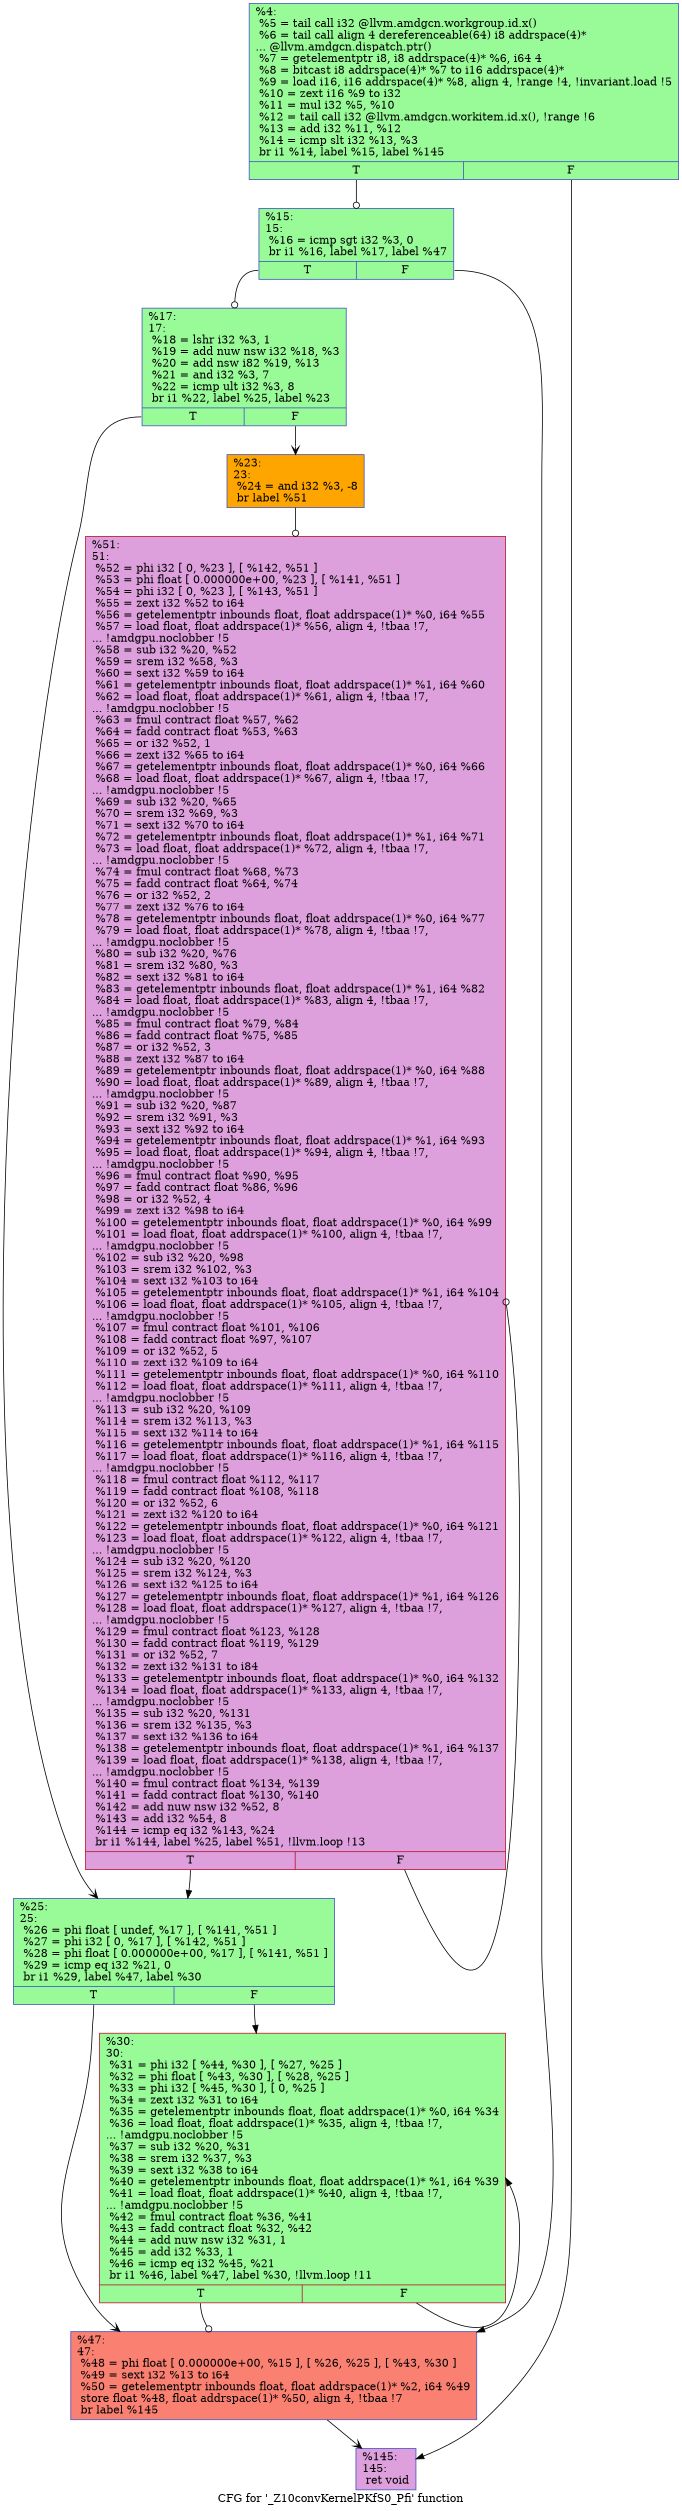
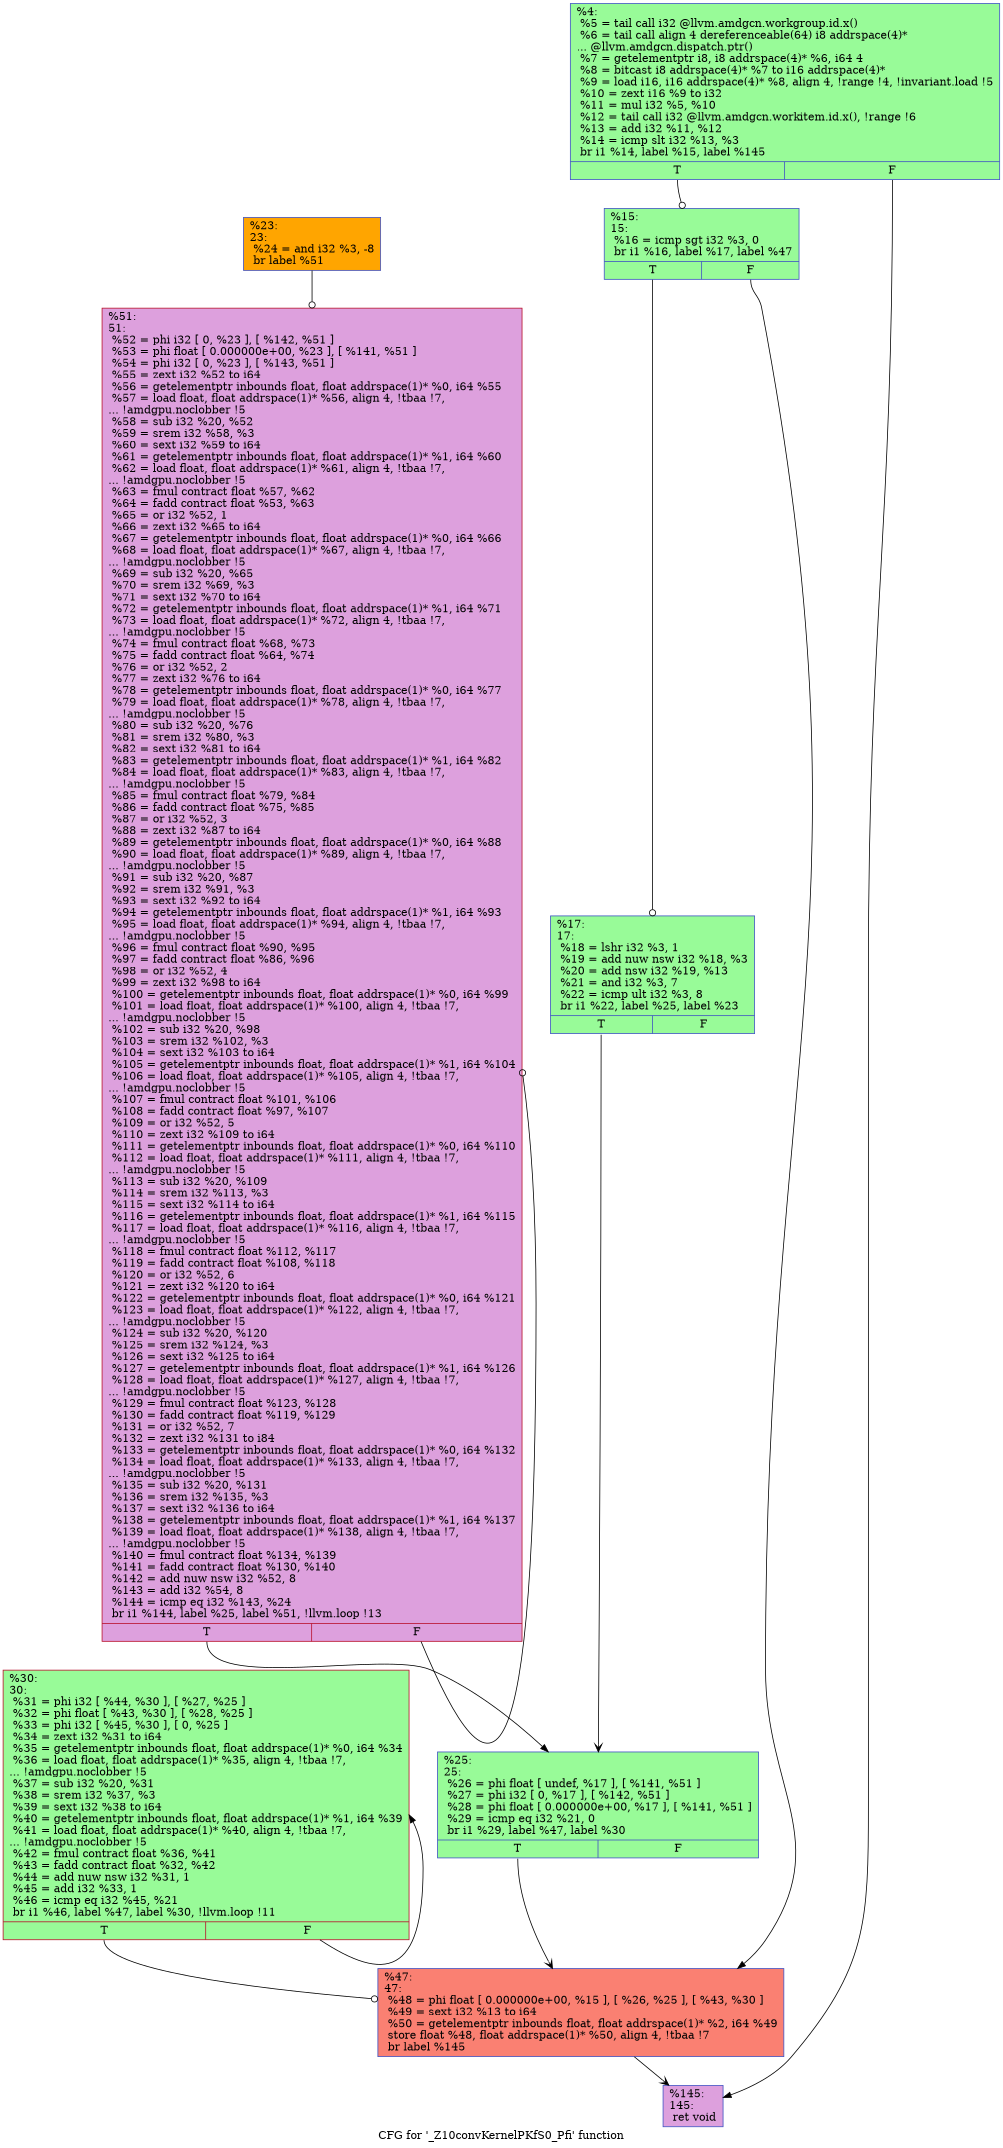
(234, 363) -> (642, 971)
(296, 436) -> none
(255, 2015) -> none
